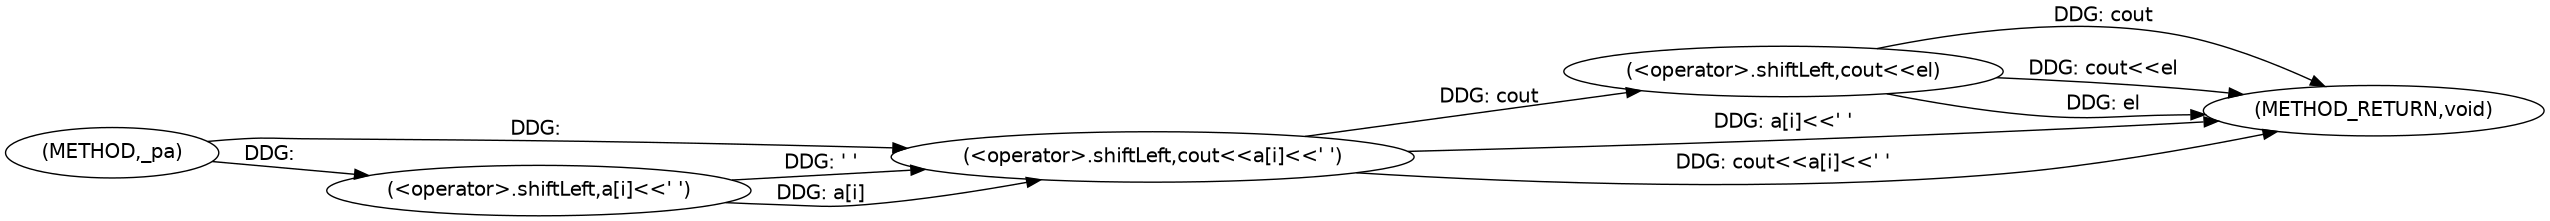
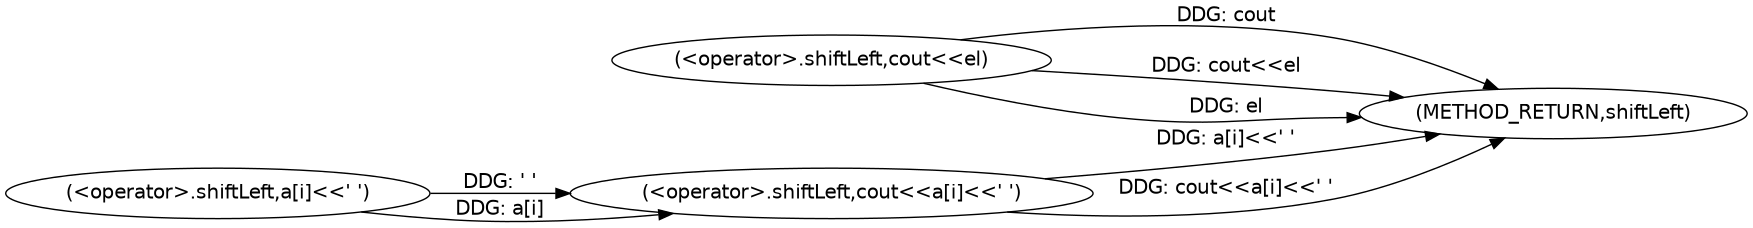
(2374, 111) -> (1553, 114)
(1466, 115) -> none
(112, 153) -> none
